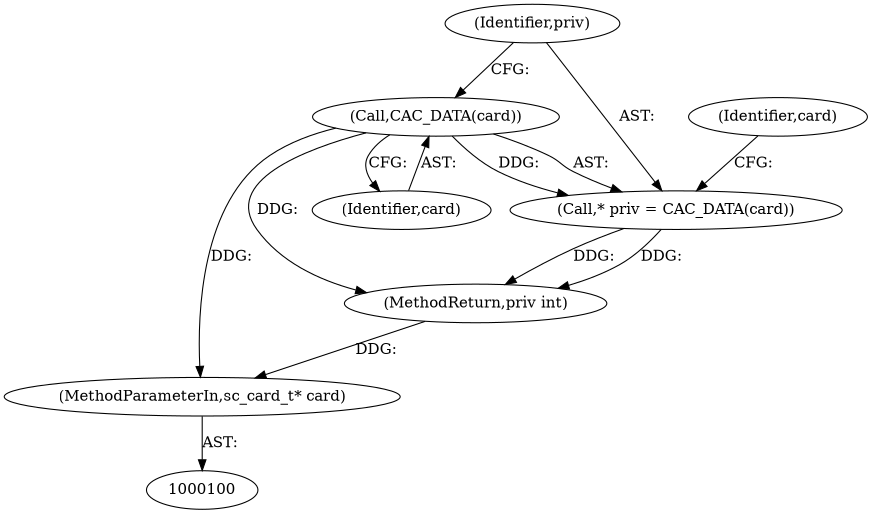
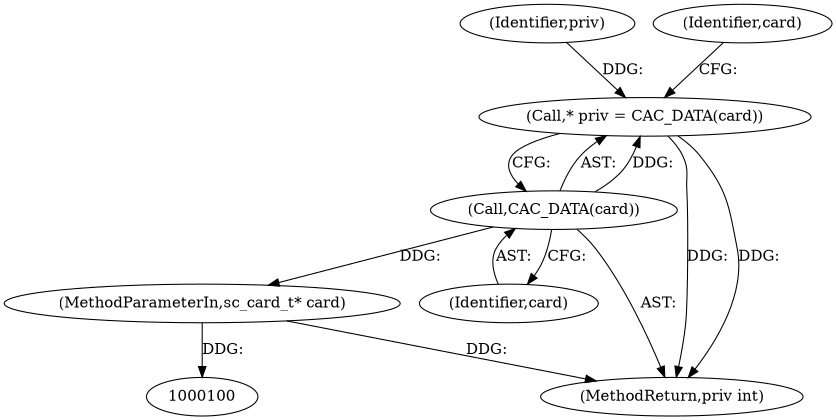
(488, 66) -> (520, 149)
(640, 117) -> (625, 70)
(280, 210) -> (661, 303)
(345, 348) -> (436, 350)
(223, 443) -> (225, 350)
